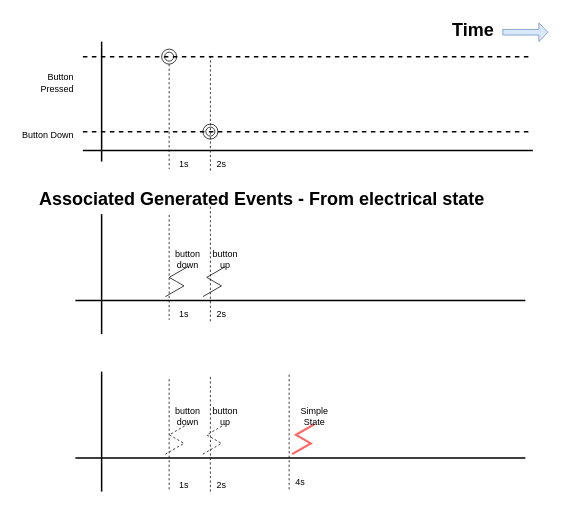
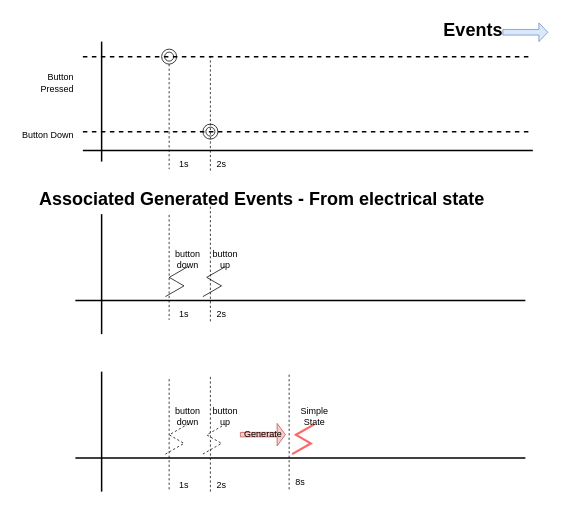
(473, 30) -> (473, 30)
none -> (263, 435)
(300, 483) -> (300, 483)
